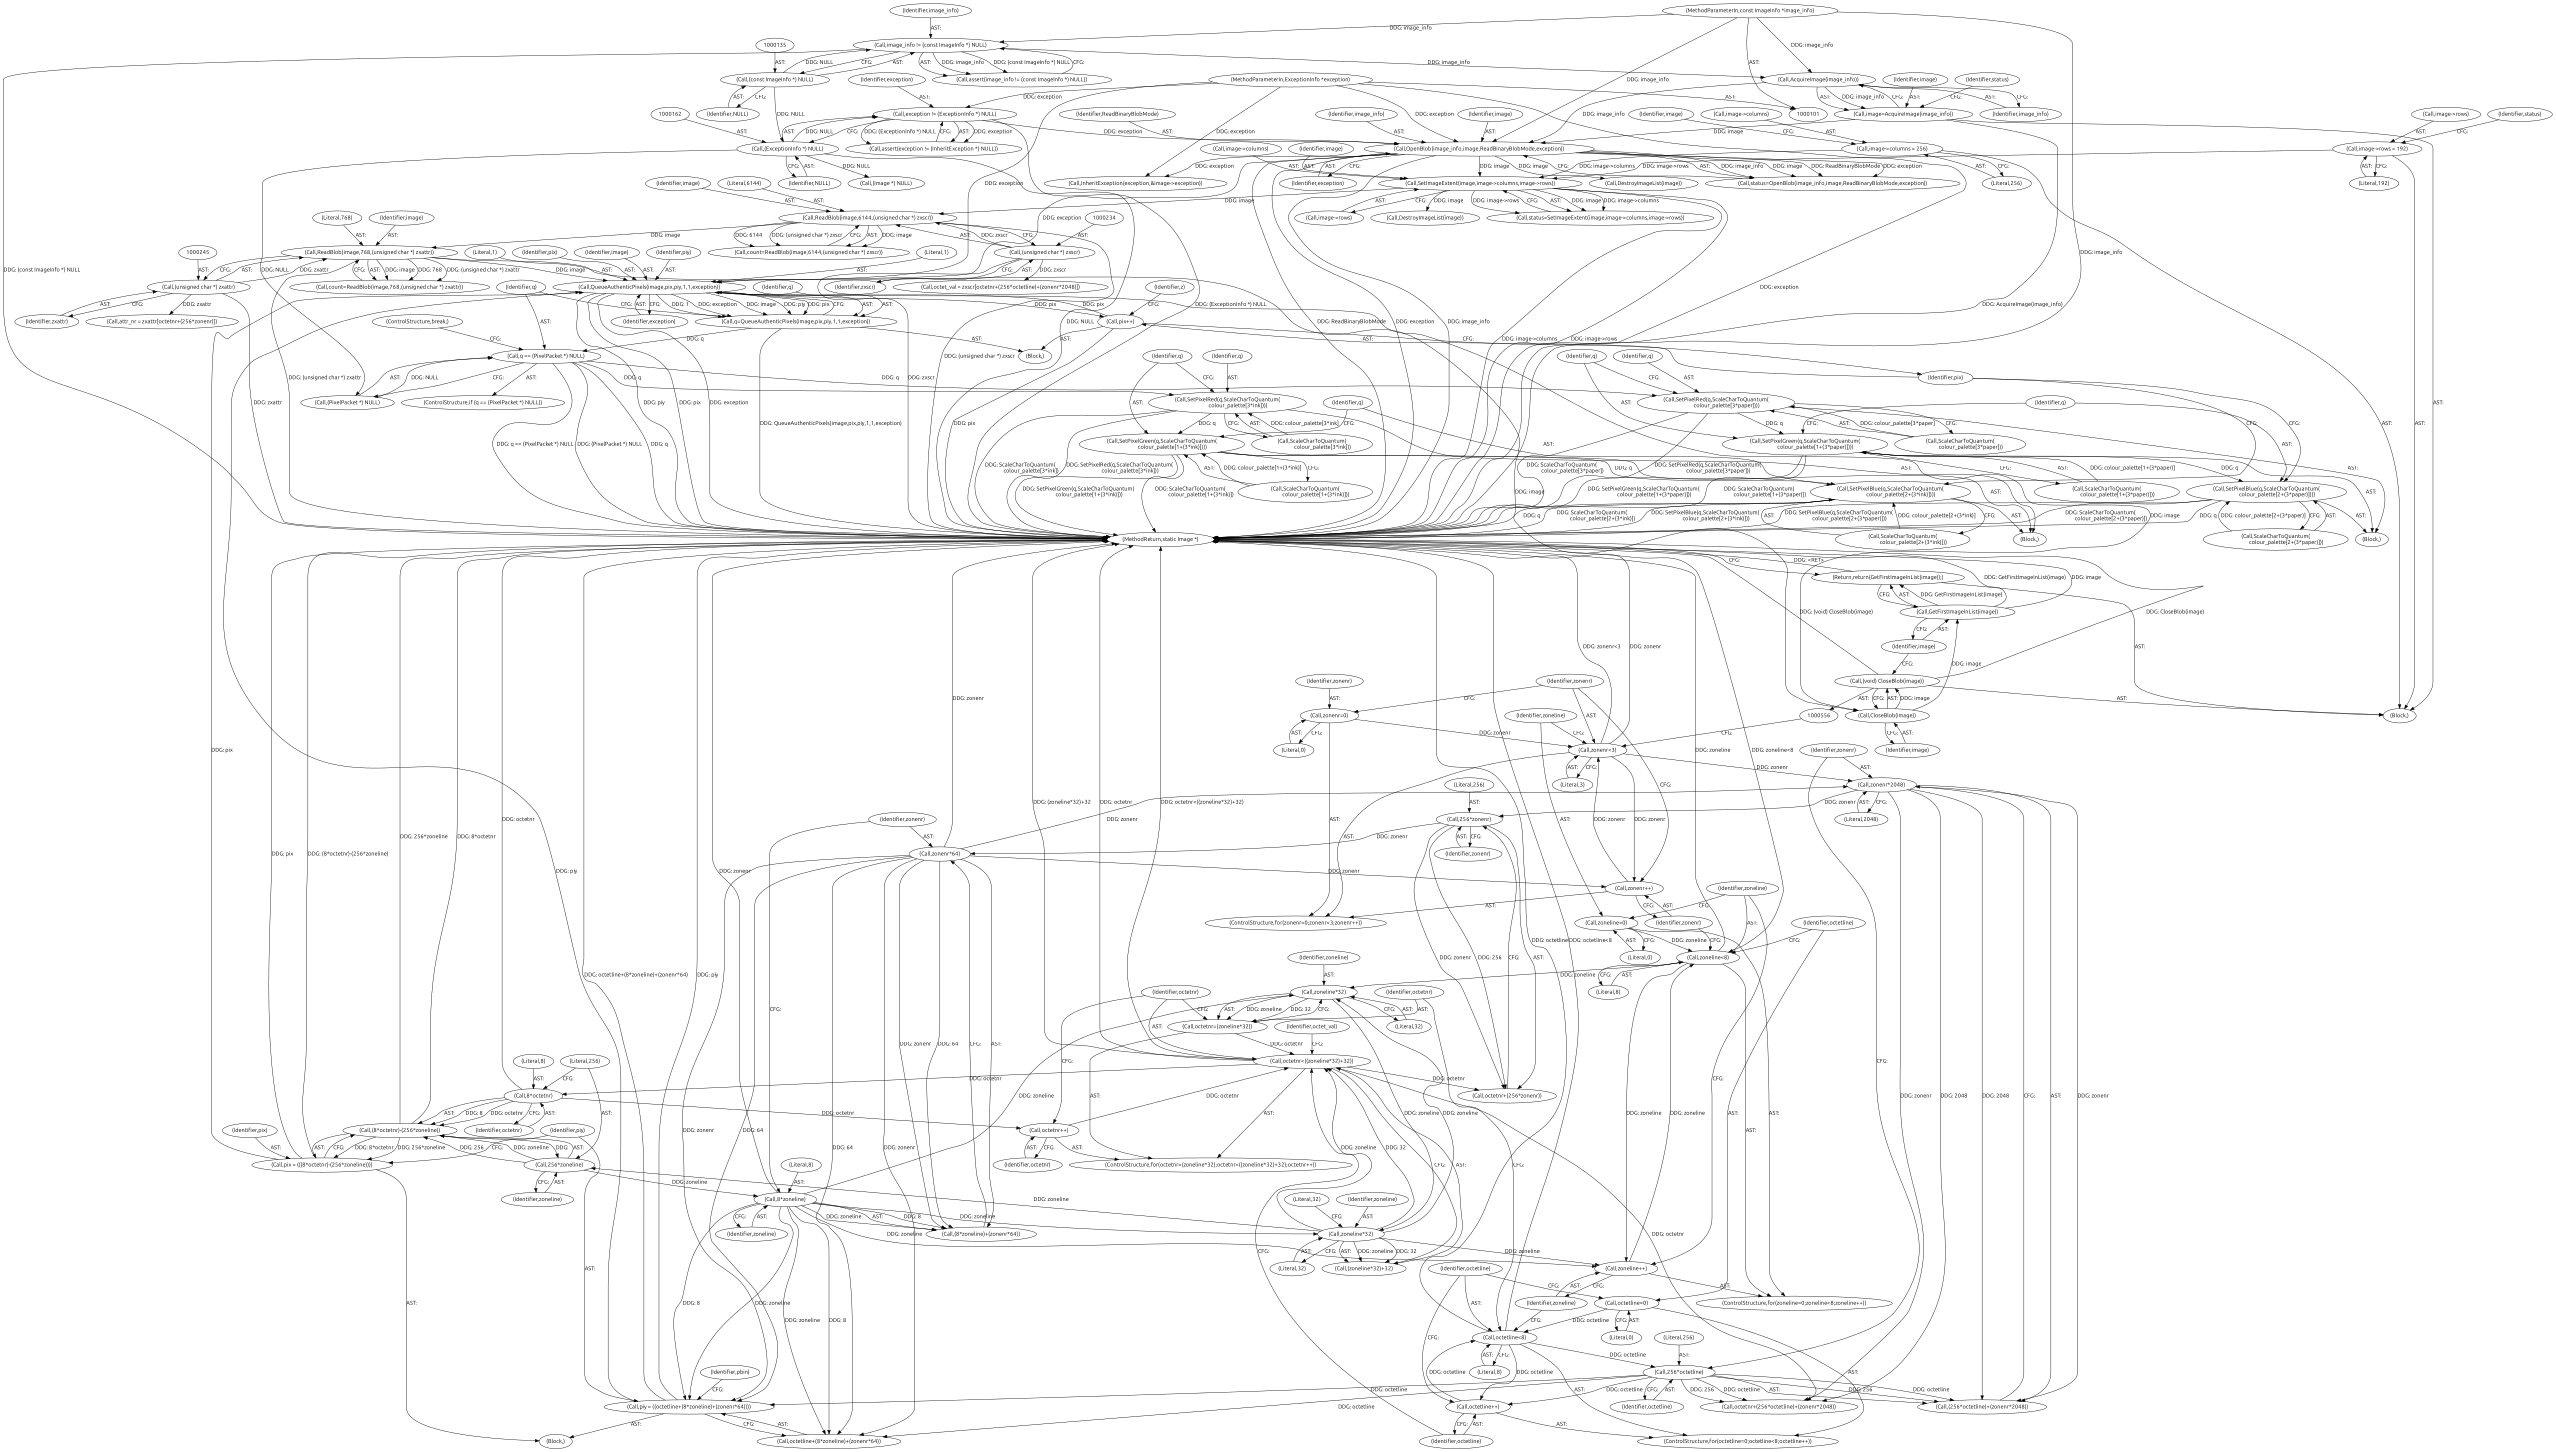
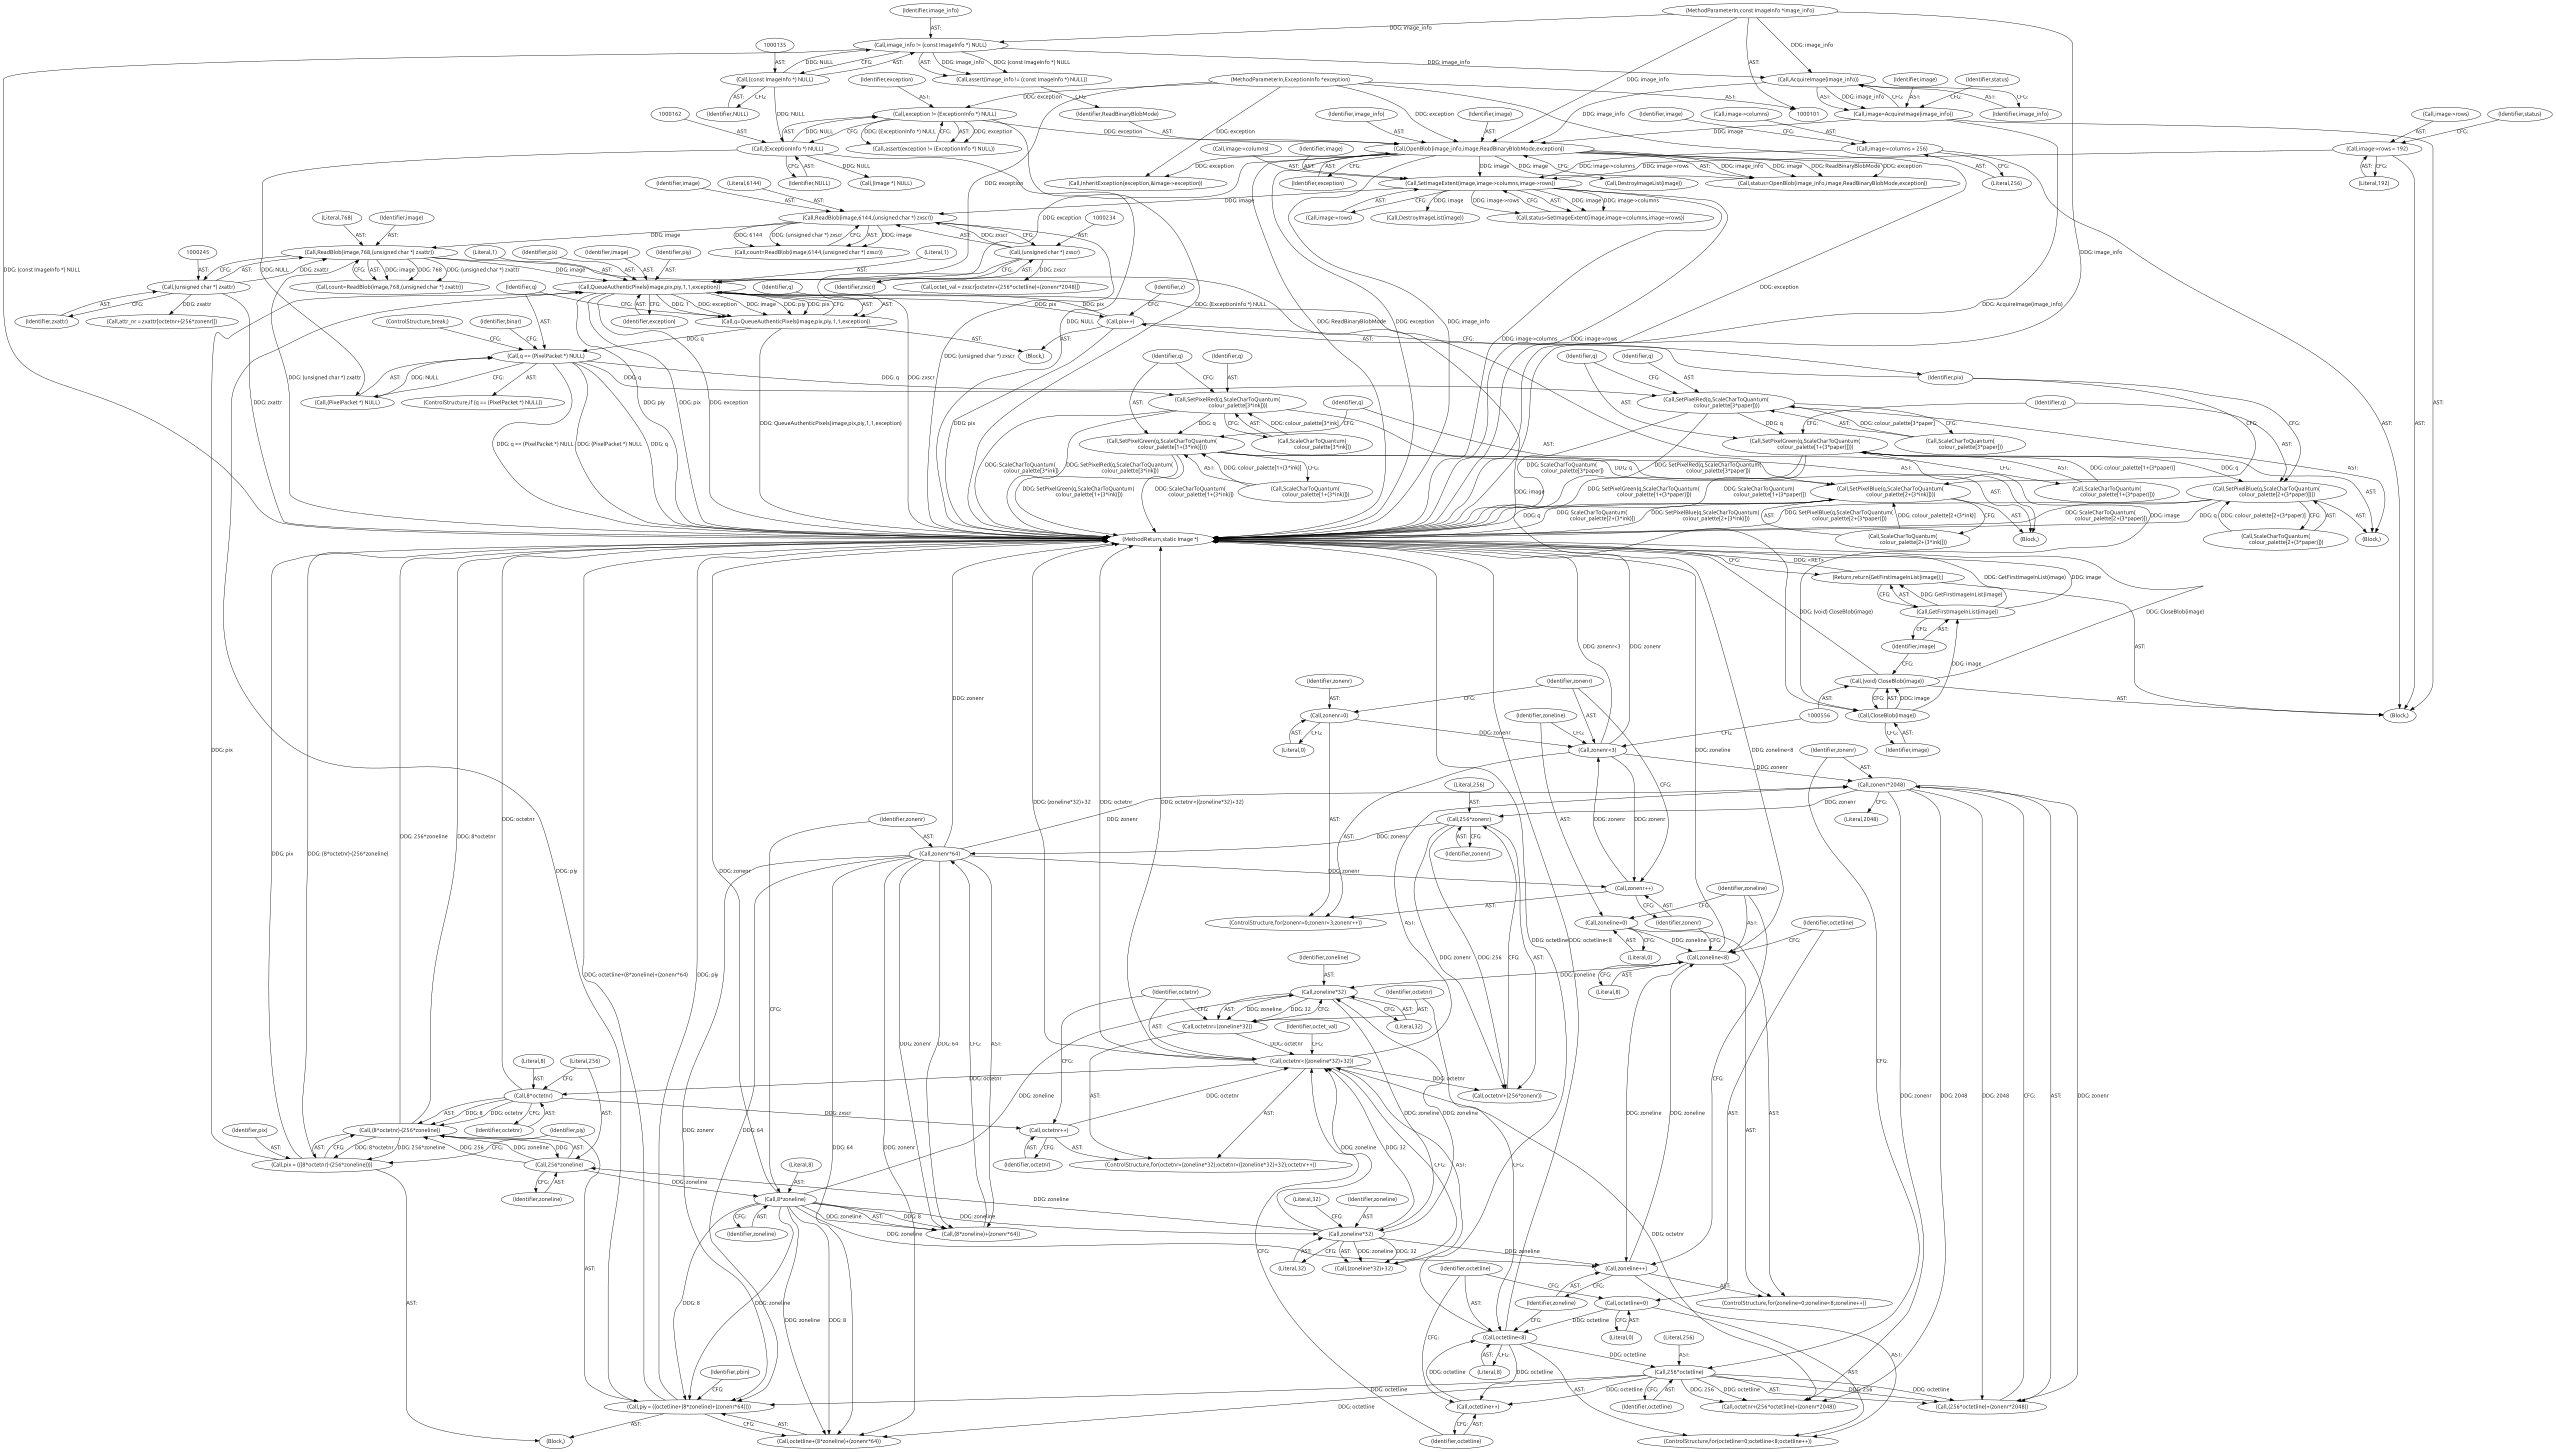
(1048, 53) -> (1068, 97)
(934, 149) -> (934, 149)
none -> (501, 322)
(1853, 698) -> (1826, 693)
(1573, 785) -> none
(1858, 802) -> (1448, 810)
(838, 1113) -> (838, 1113)
(1572, 1430) -> (1824, 1328)
